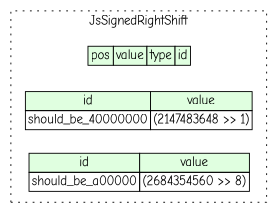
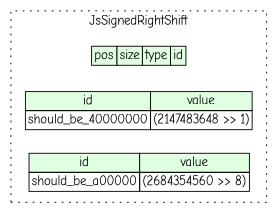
(130, 55) -> (130, 55)
